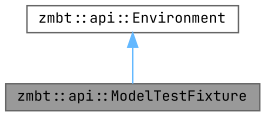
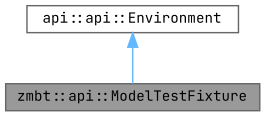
(133, 19) -> (133, 19)
